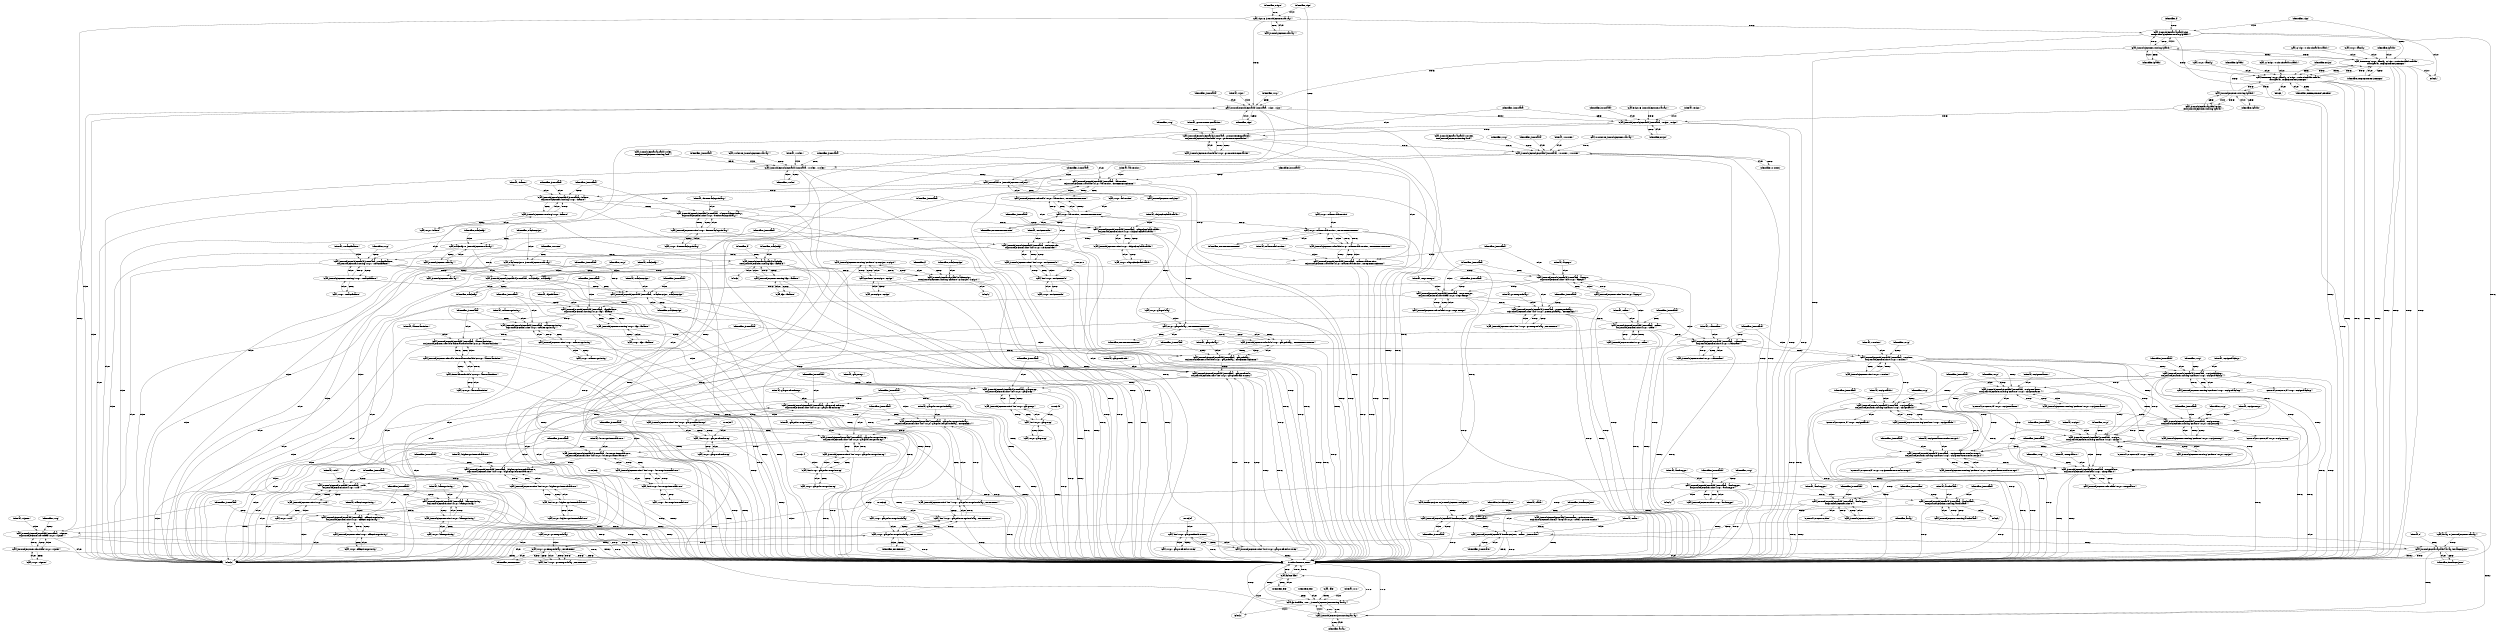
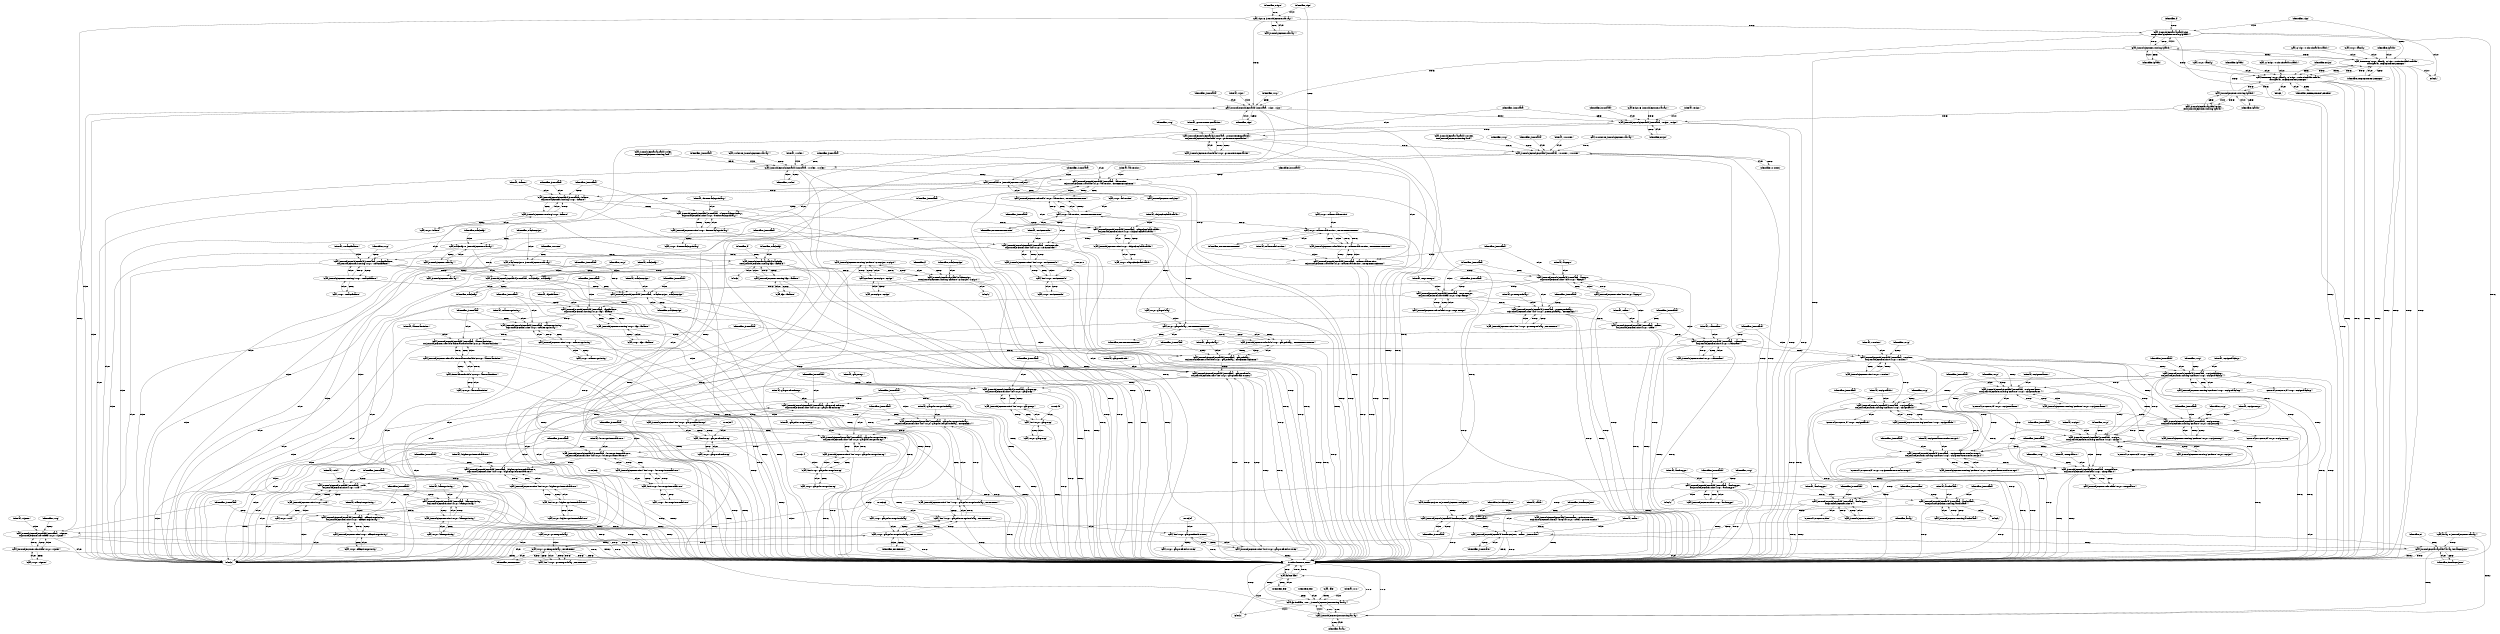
(693, 239) -> (828, 189)
(1628, 342) -> none
(2416, 535) -> (2416, 535)
(1177, 542) -> (1077, 527)
